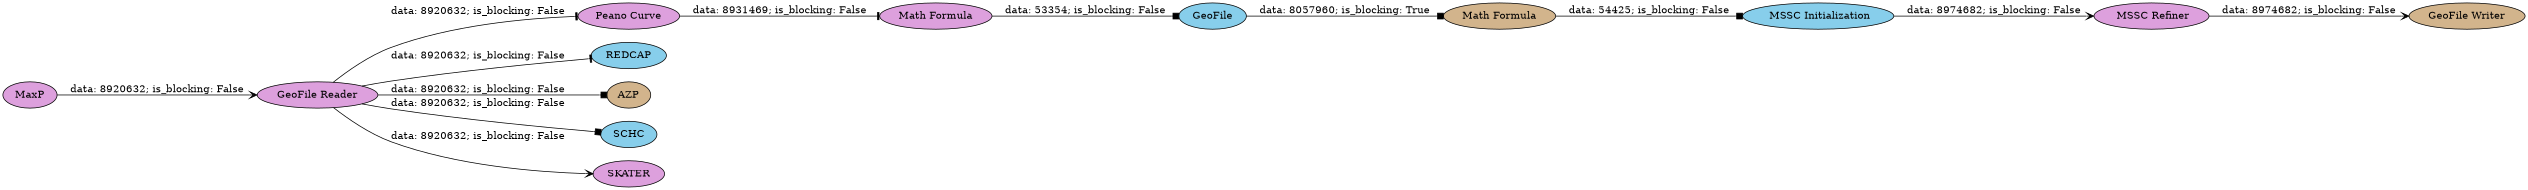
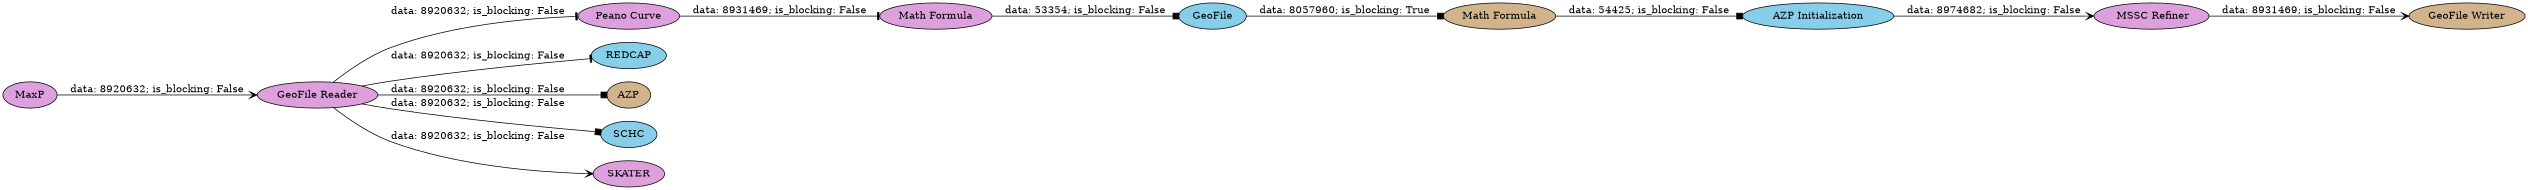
(2309, 11) -> (2309, 11)
(1818, 16) -> (1818, 16)
